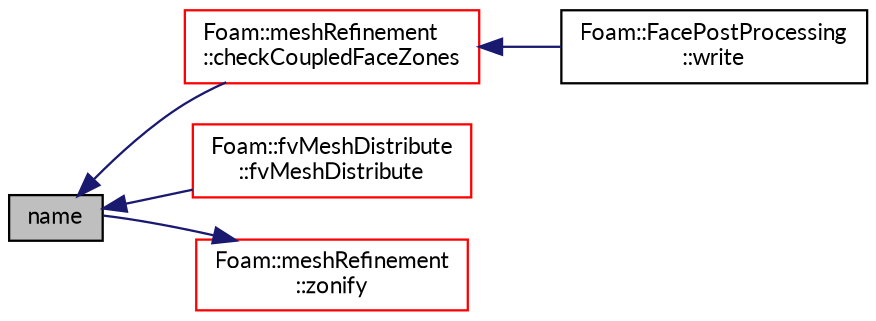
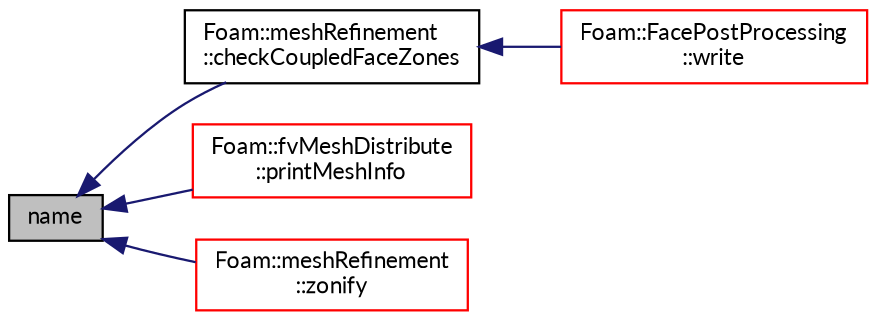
(332, 47) -> (332, 47)
(714, 47) -> (714, 47)
(332, 161) -> (332, 161)
(159, 224) -> (160, 254)
